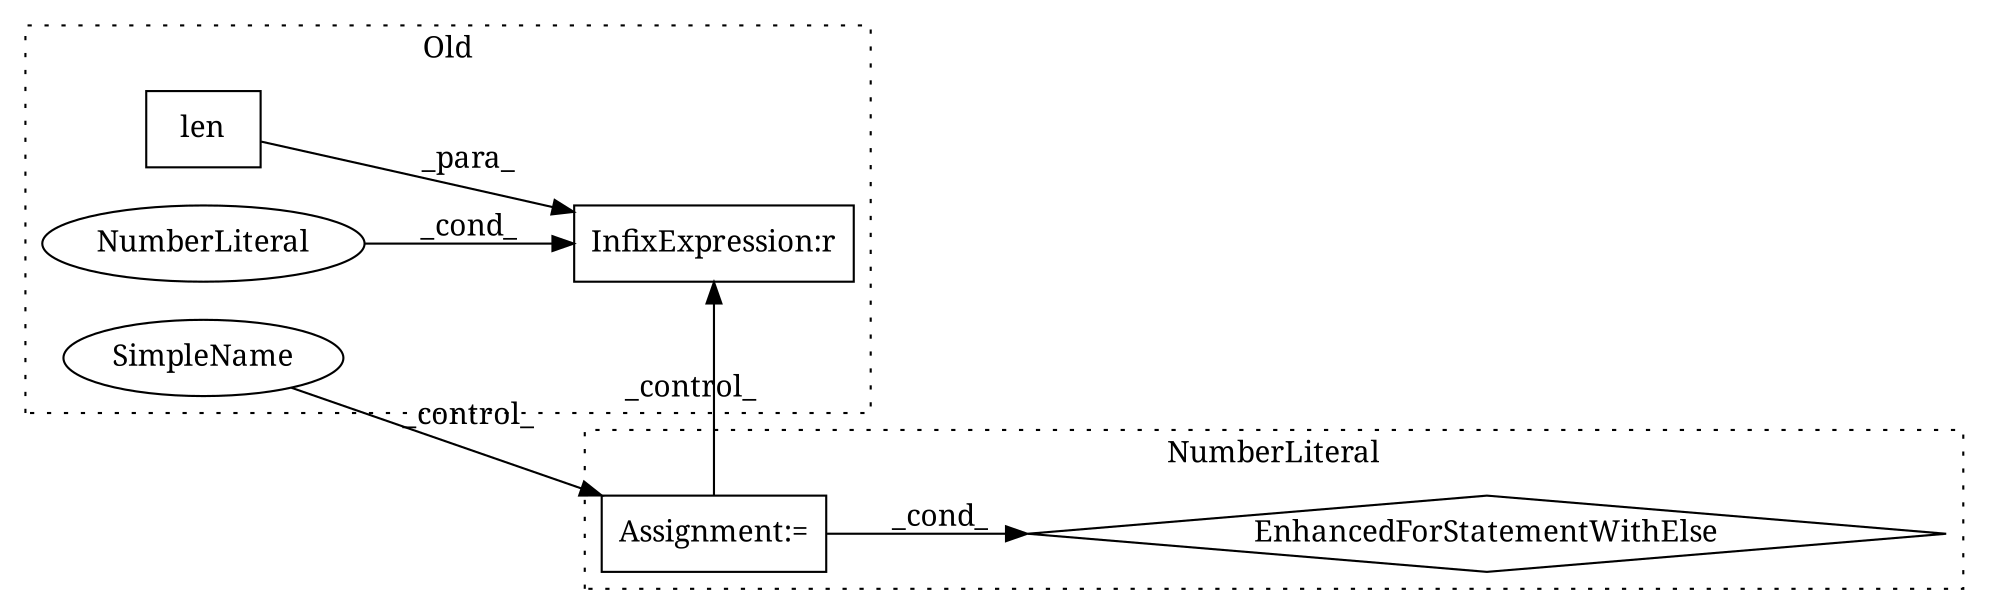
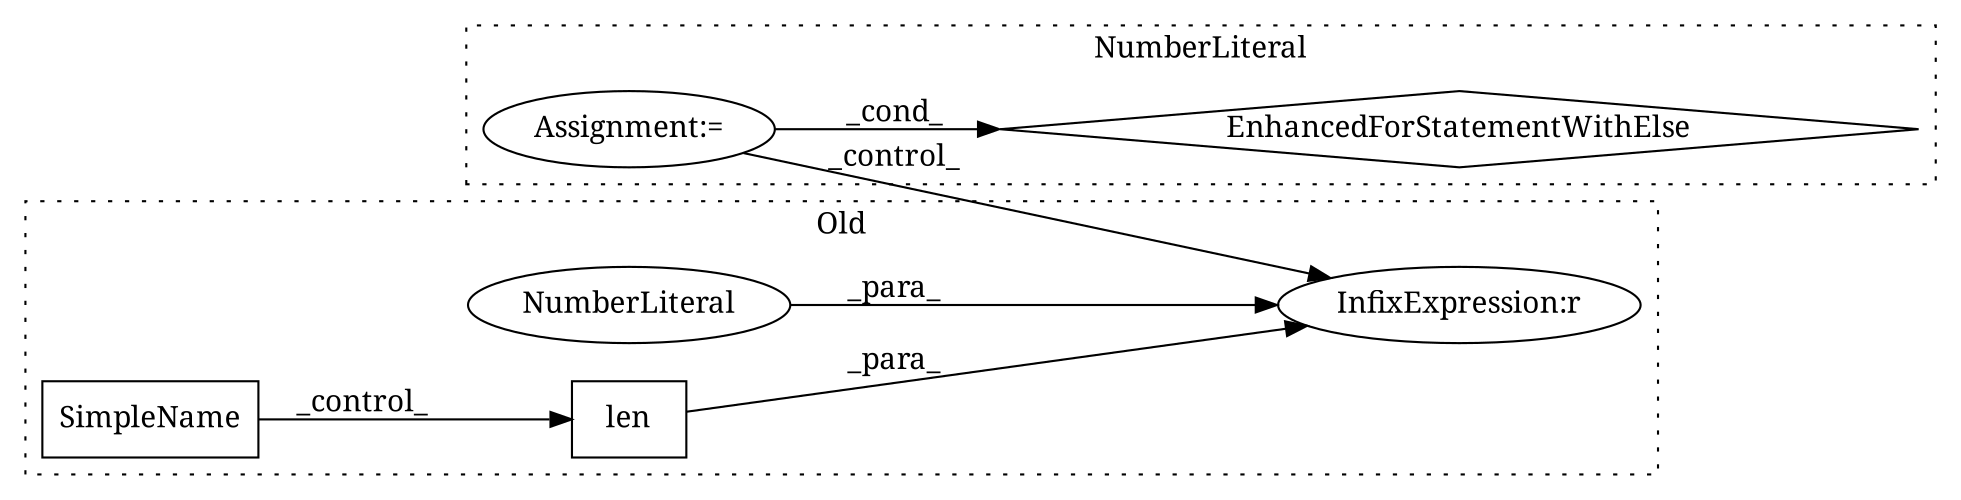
(469, 228) -> (895, 289)
(714, 244) -> (1459, 305)
(203, 358) -> (150, 419)
(436, 438) -> (404, 419)
(714, 534) -> (629, 129)
